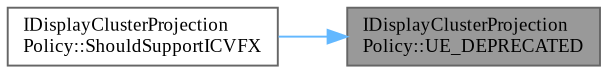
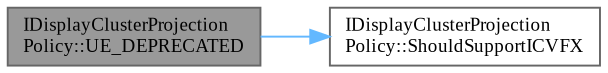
(303, 37) -> (285, 37)
